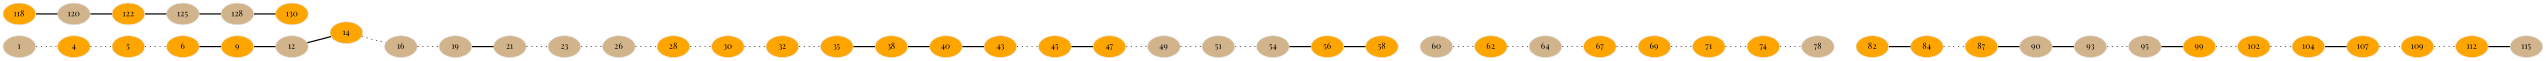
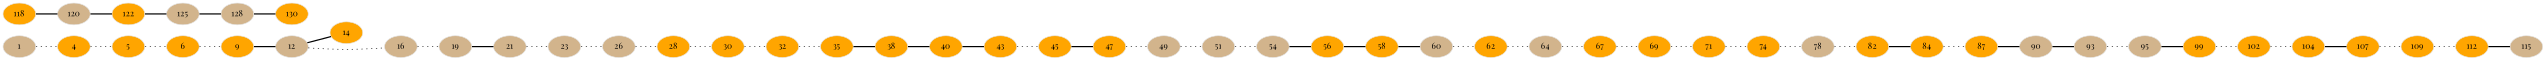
(374, 40) -> (346, 49)
(210, 47) -> (210, 47)
none -> (1409, 47)
none -> (1845, 47)
